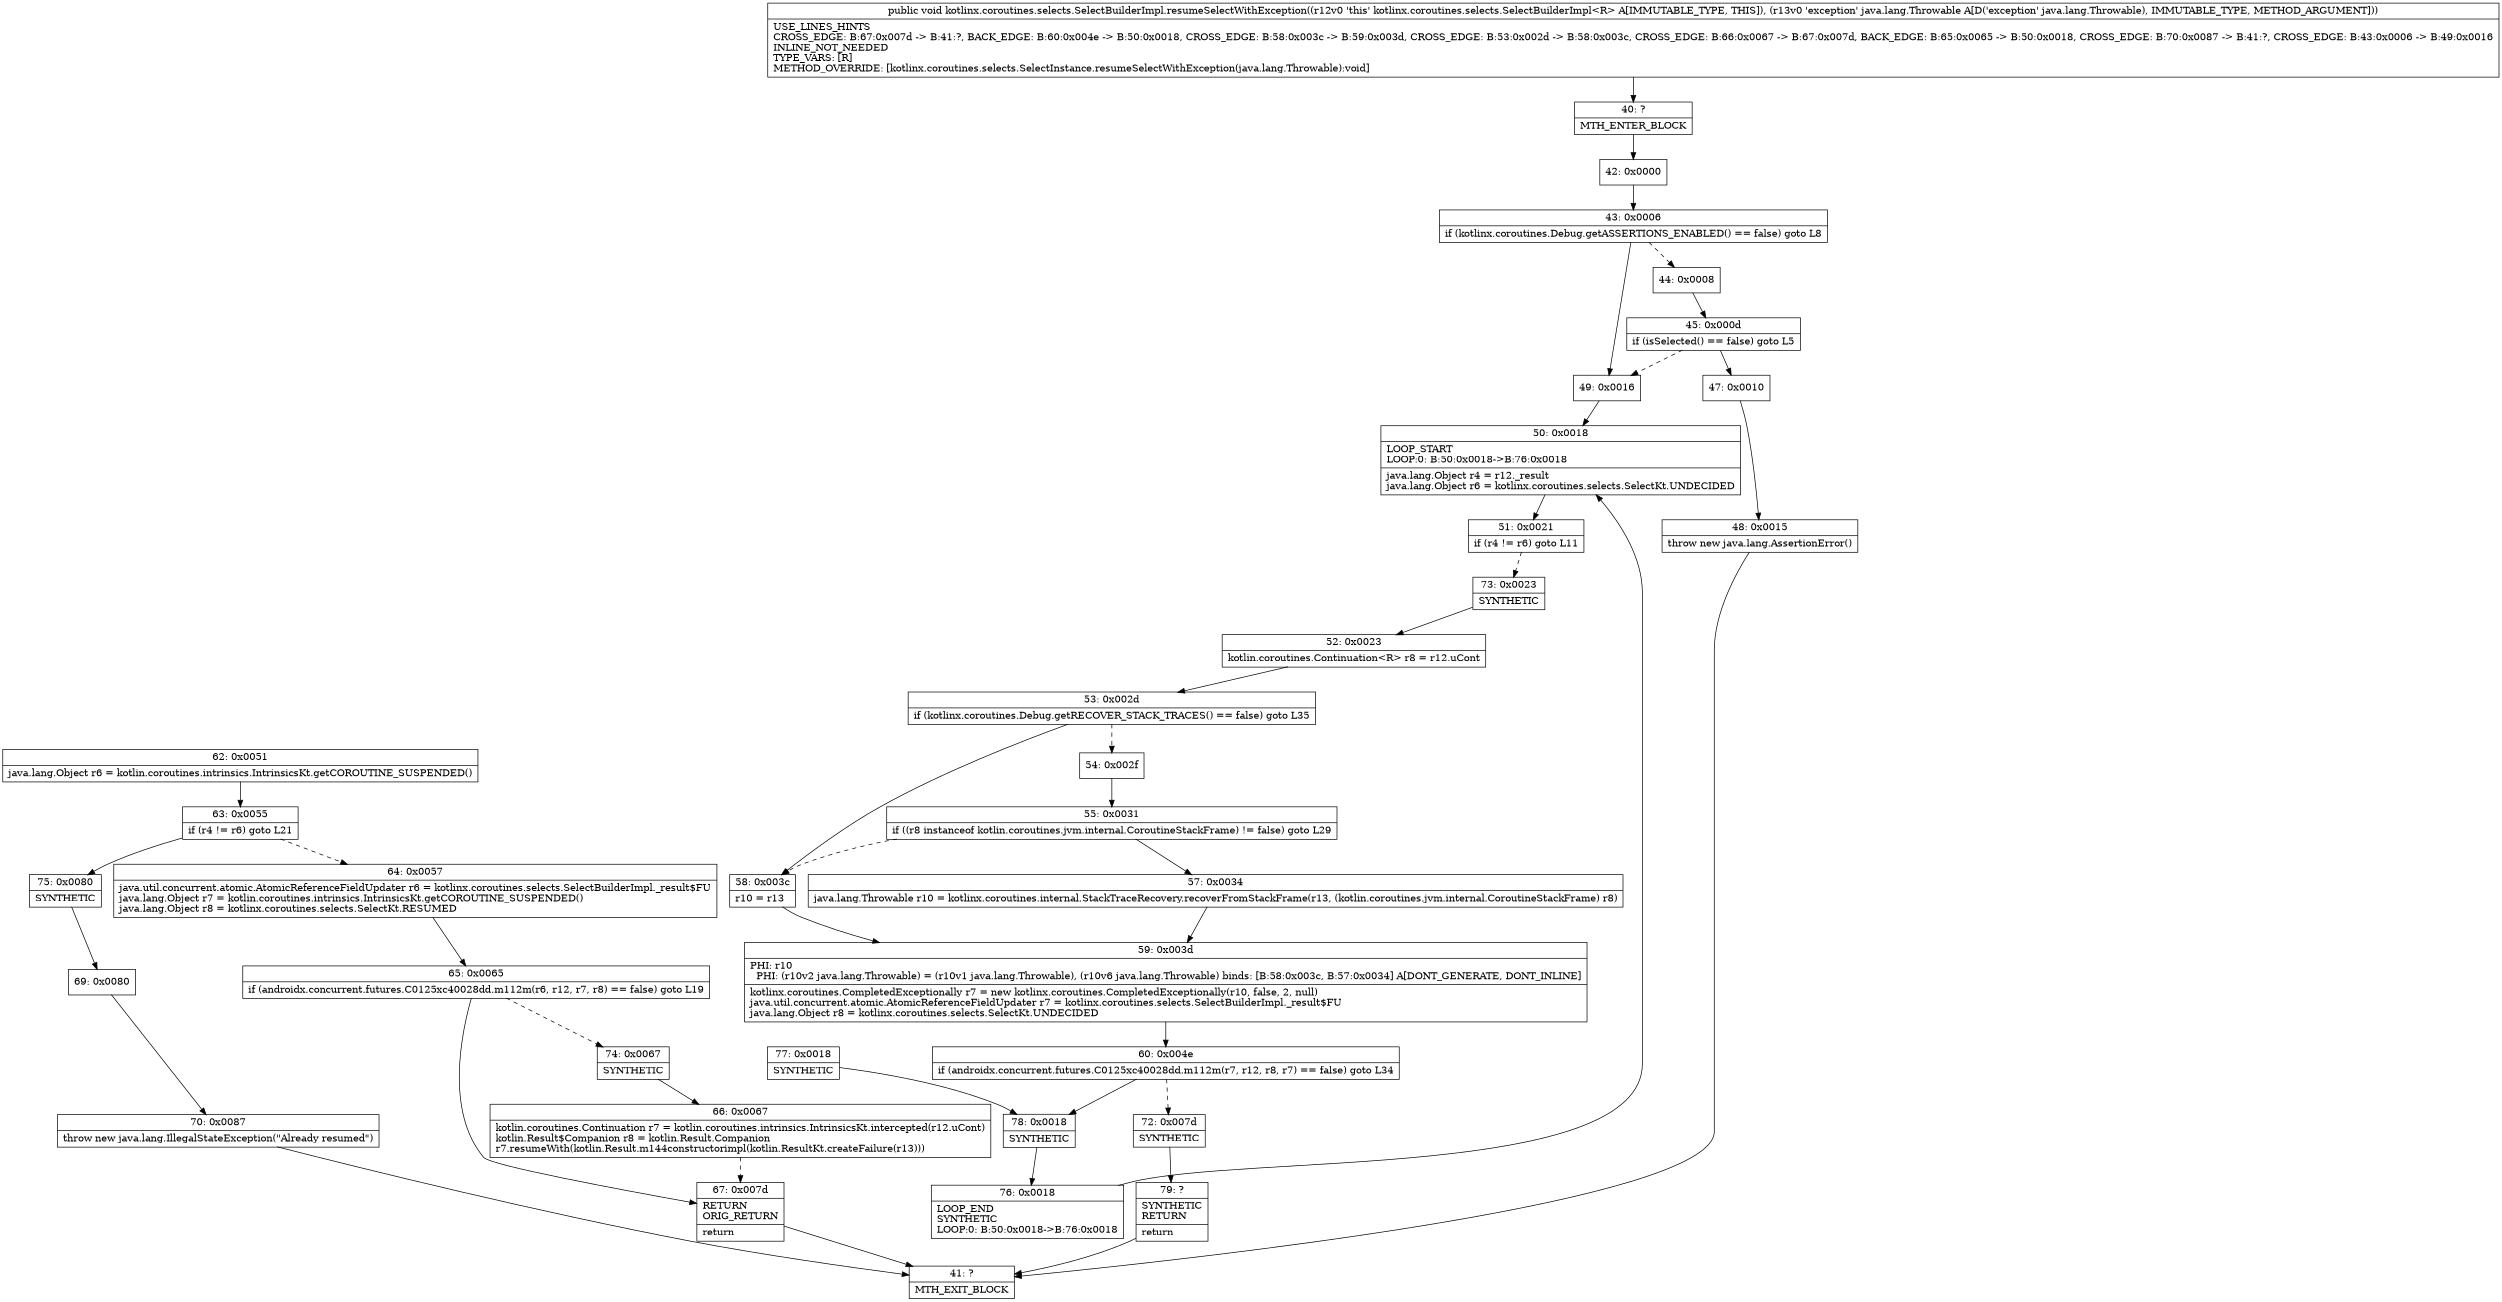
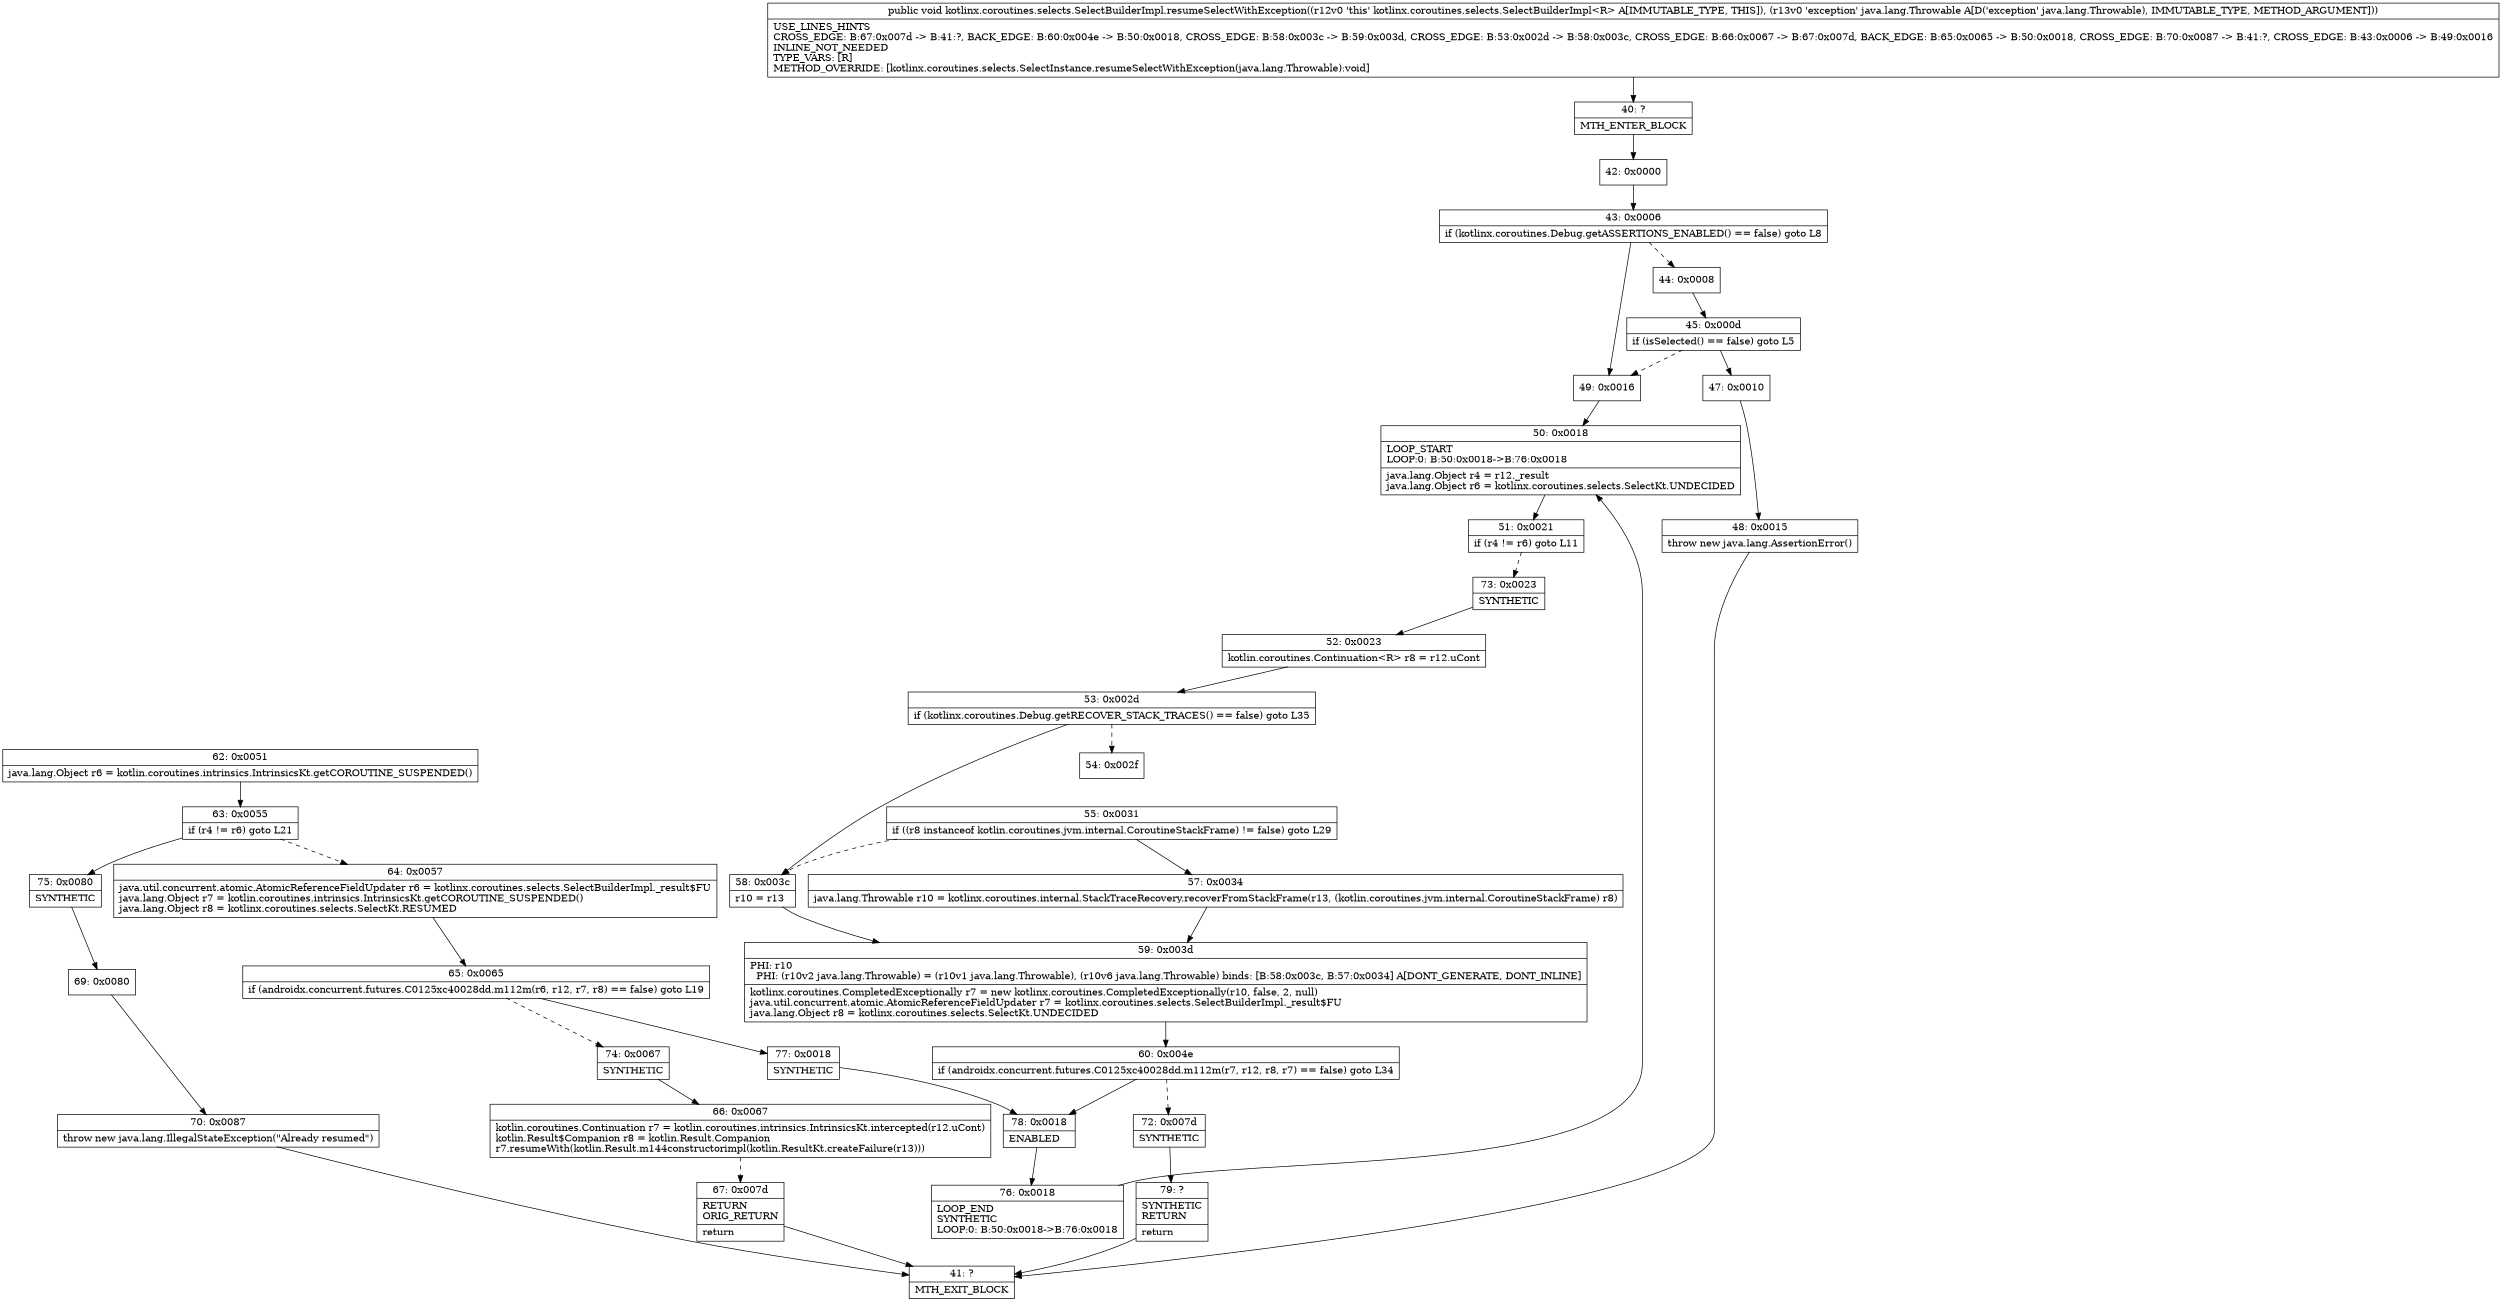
(1112, 789) -> none
(1039, 1139) -> (1034, 1139)
(505, 1165) -> (650, 1025)
